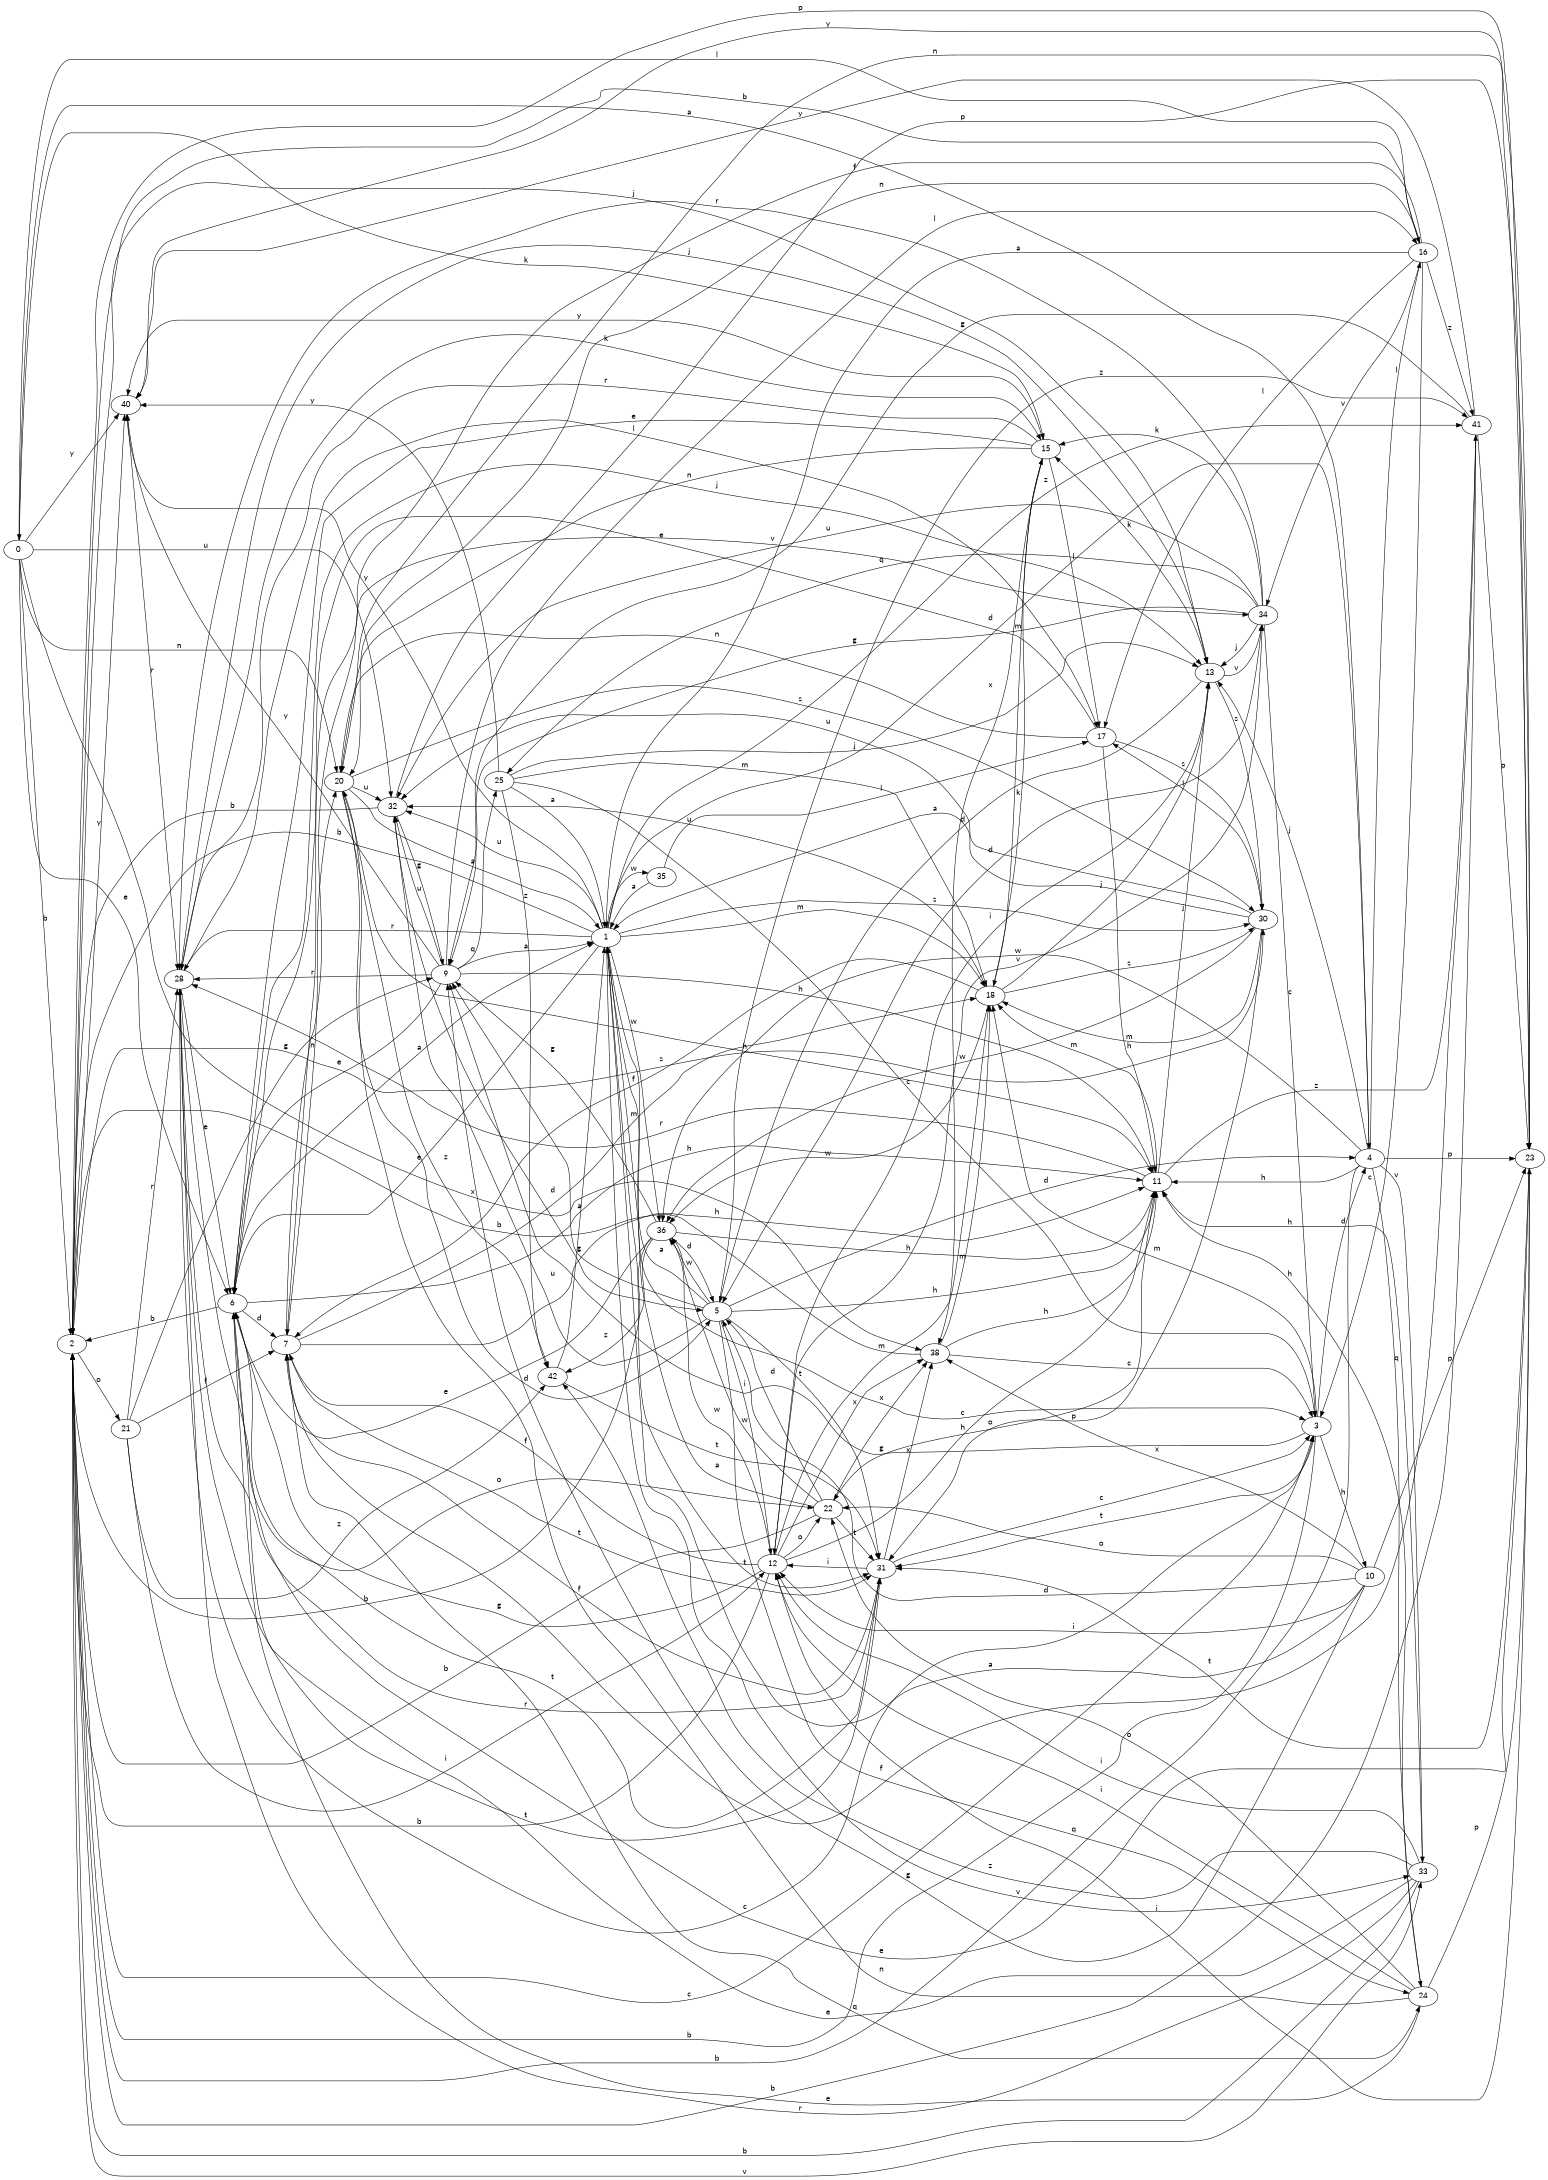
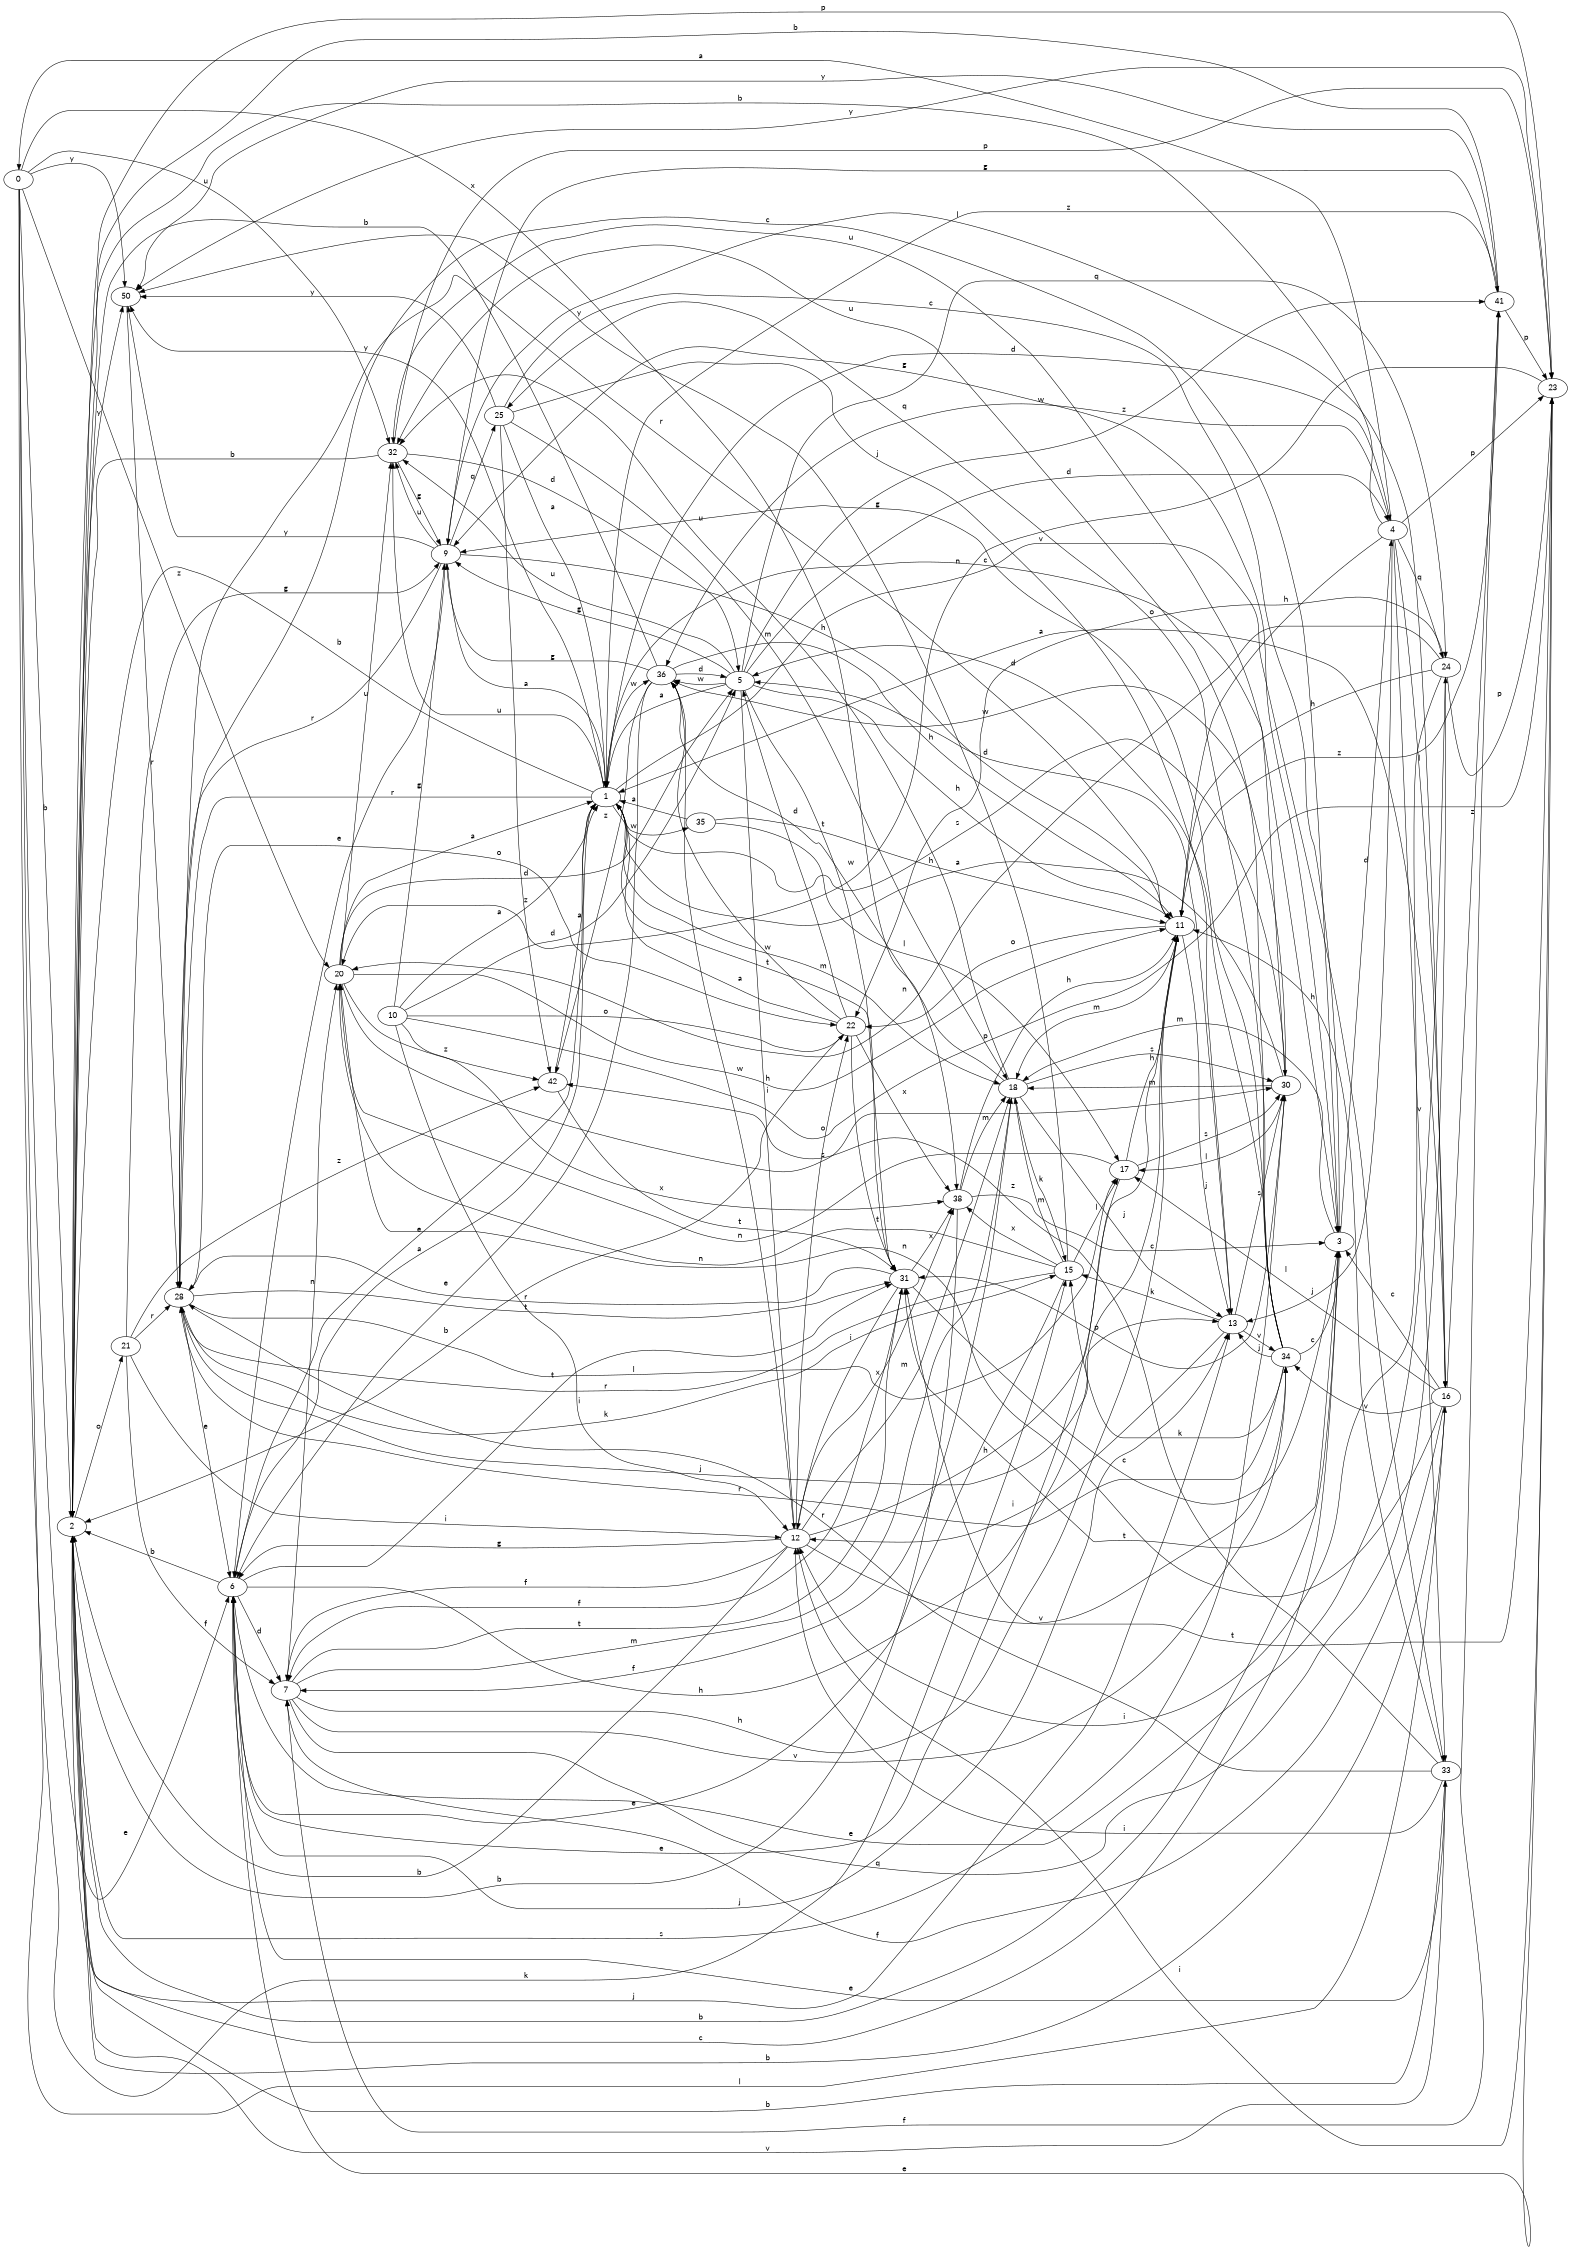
(126, 405) -> (126, 297)
(179, 646) -> (179, 574)
none -> (926, 864)
(1342, 1499) -> none
